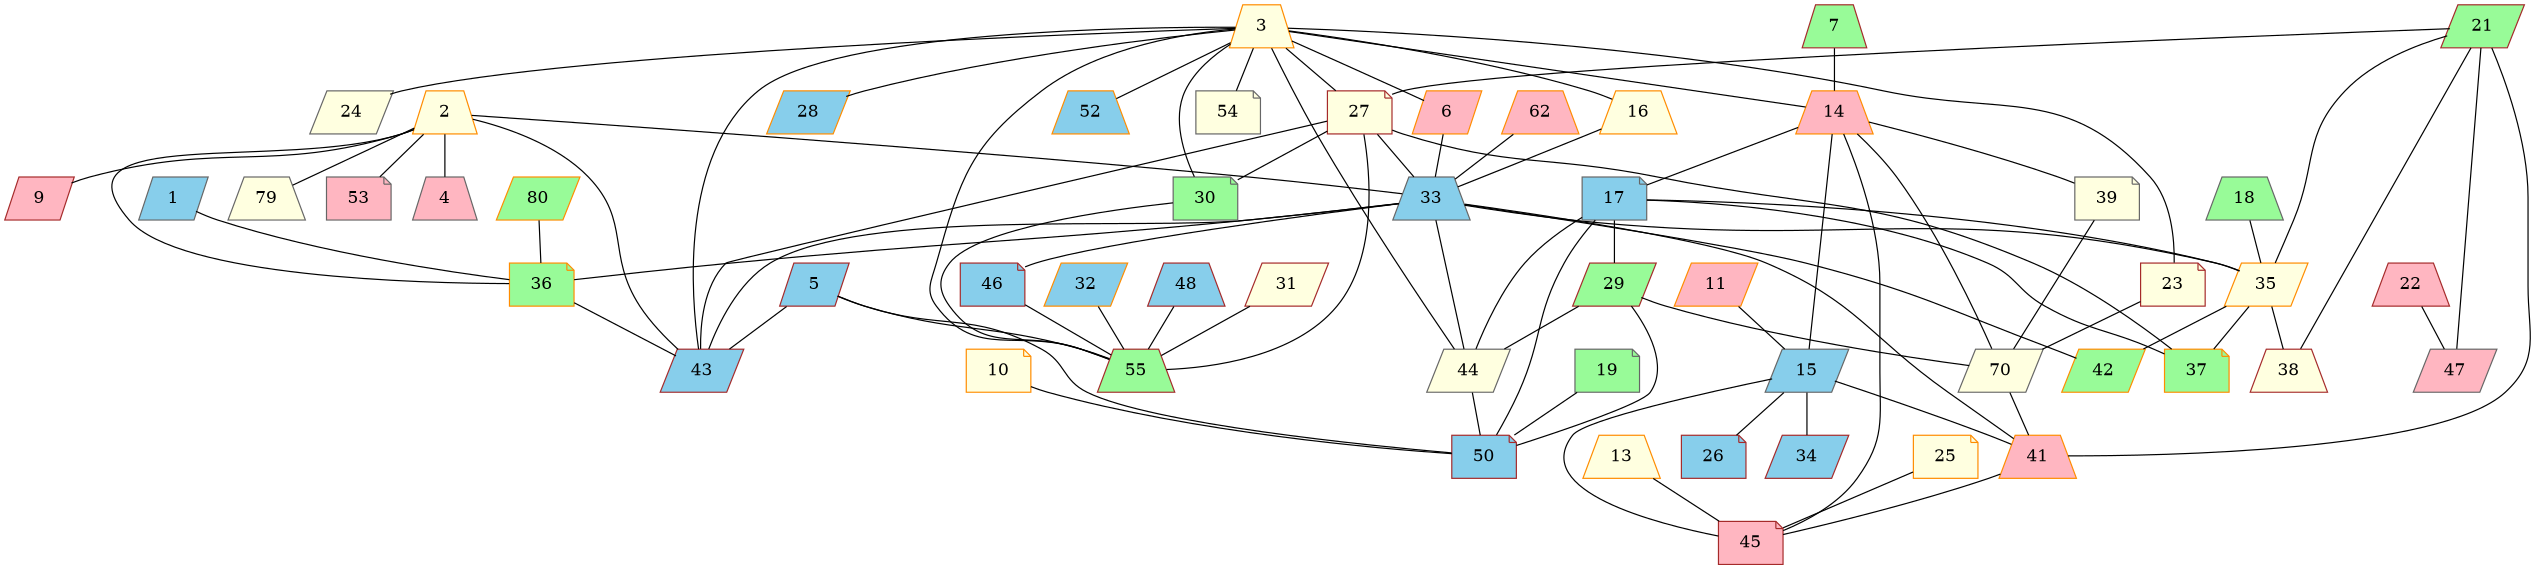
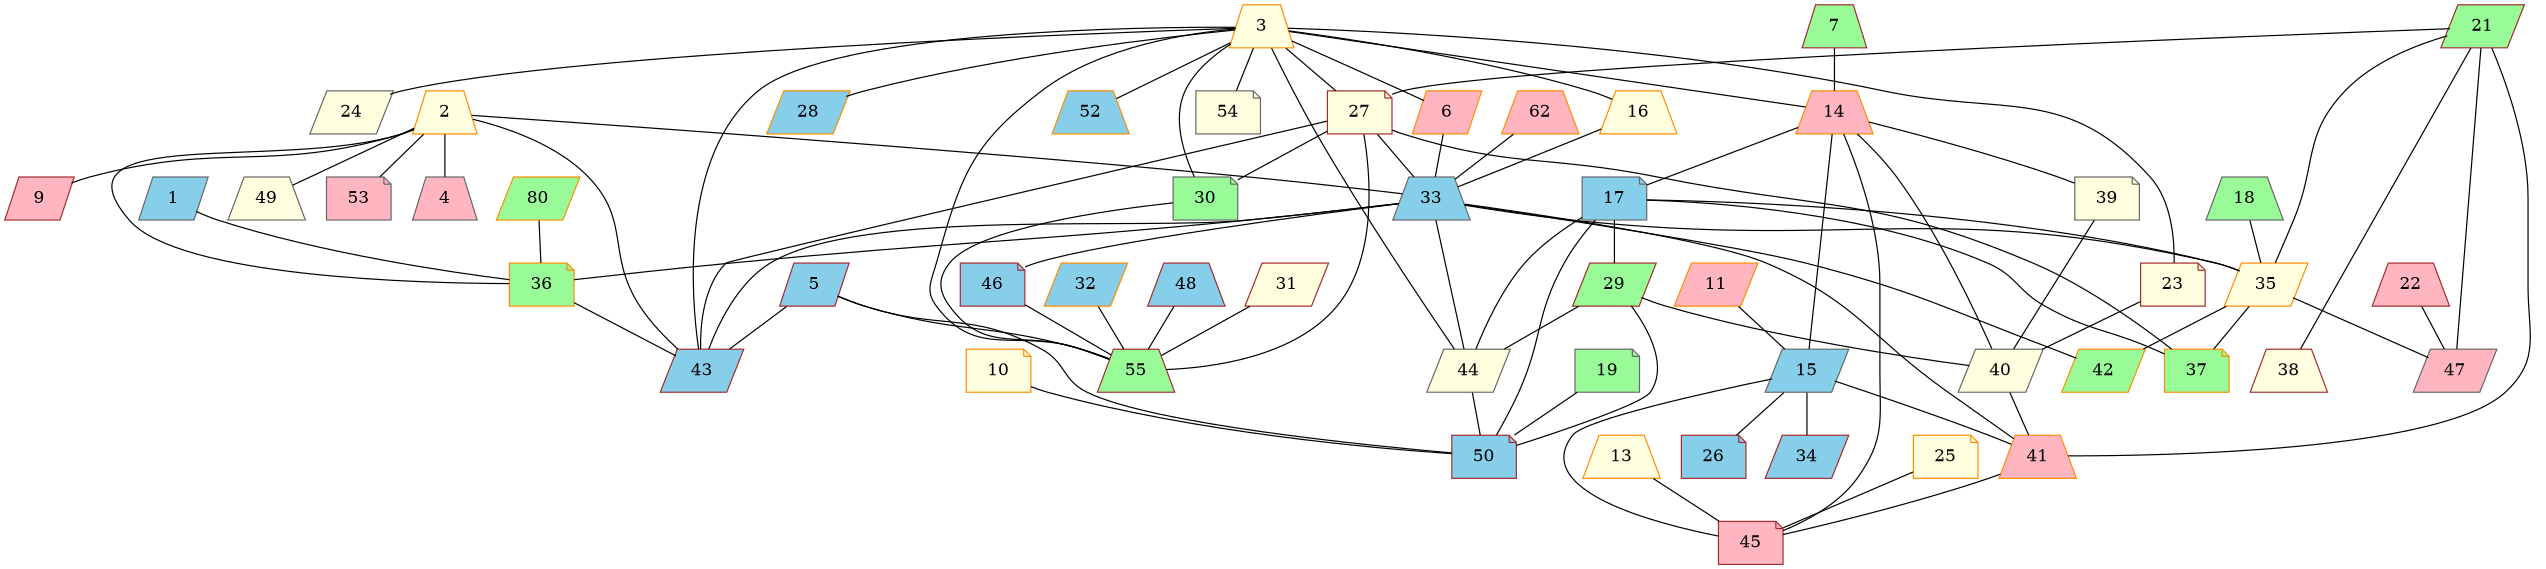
(267, 199) -> (267, 199)
(2277, 328) -> (2361, 328)
(2001, 371) -> (2001, 371)
